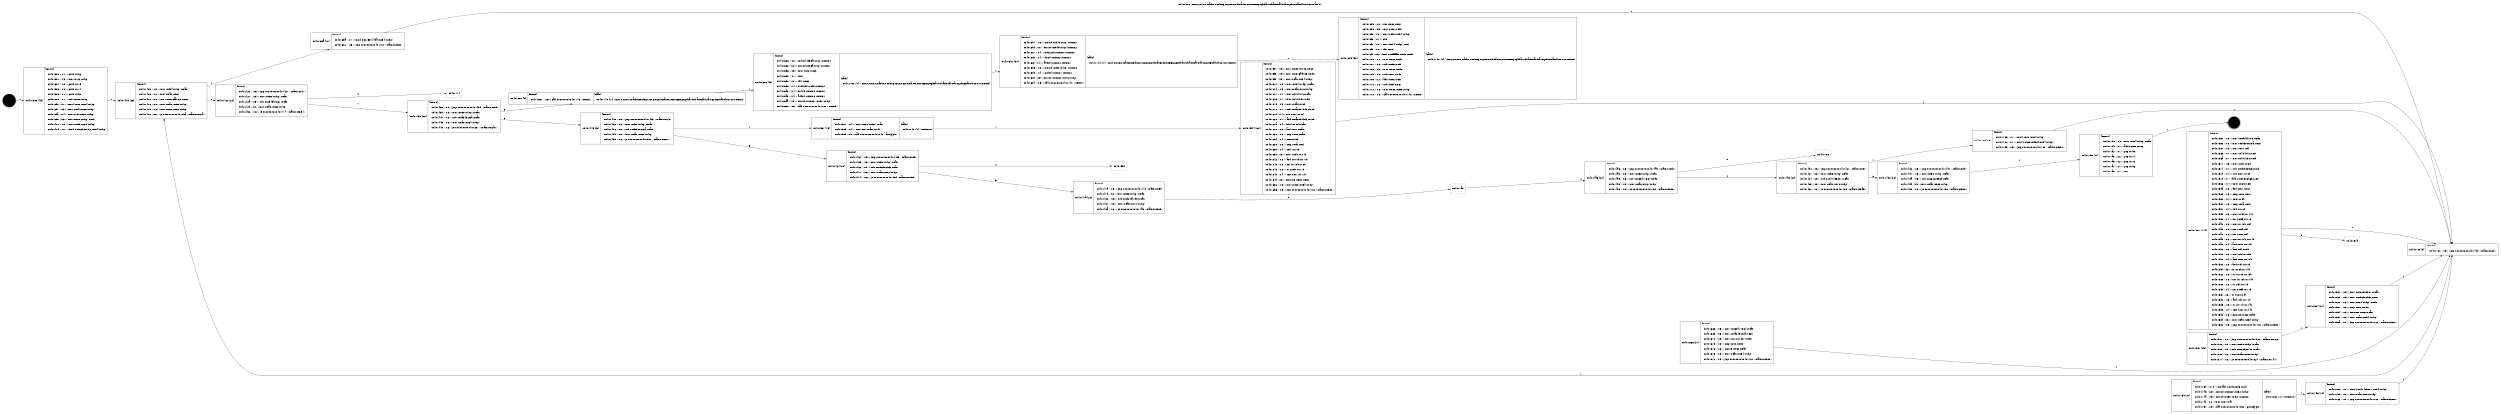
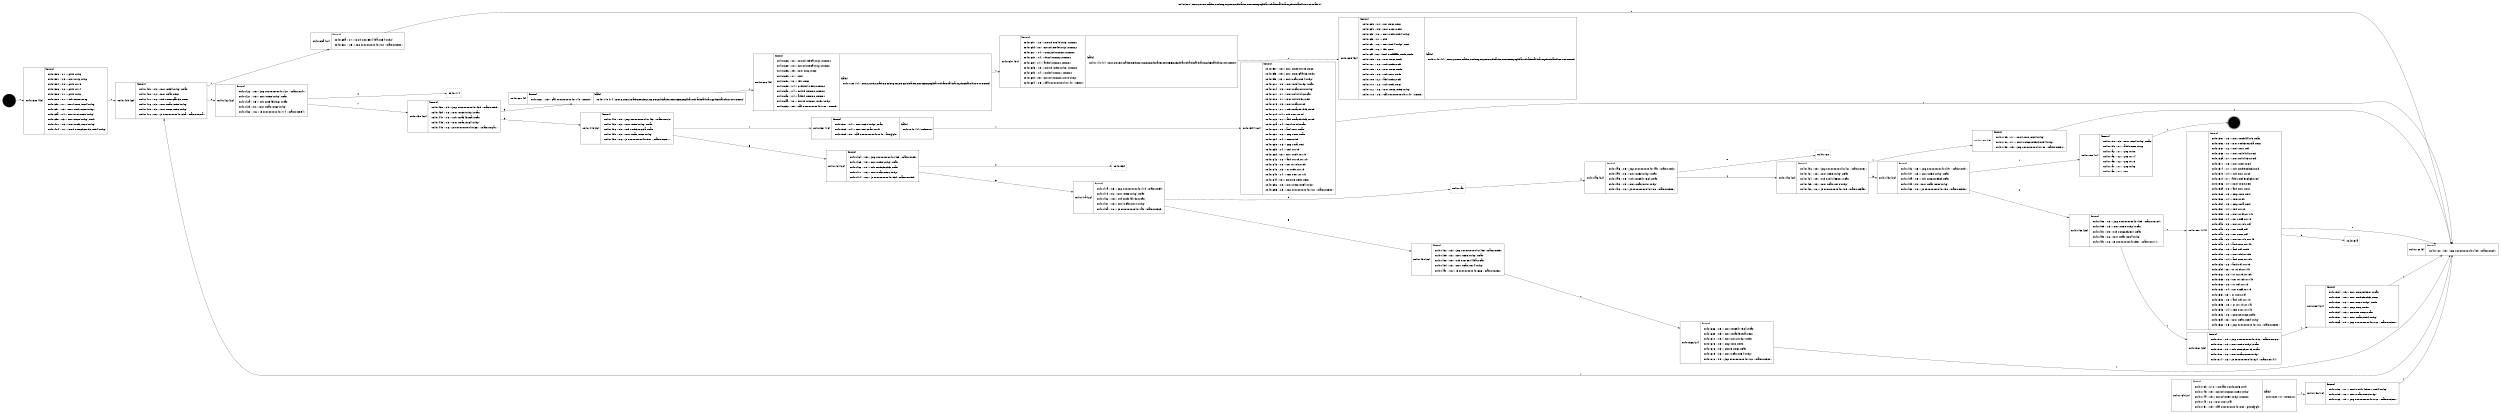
none -> (2116, 231)
none -> (1458, 260)
